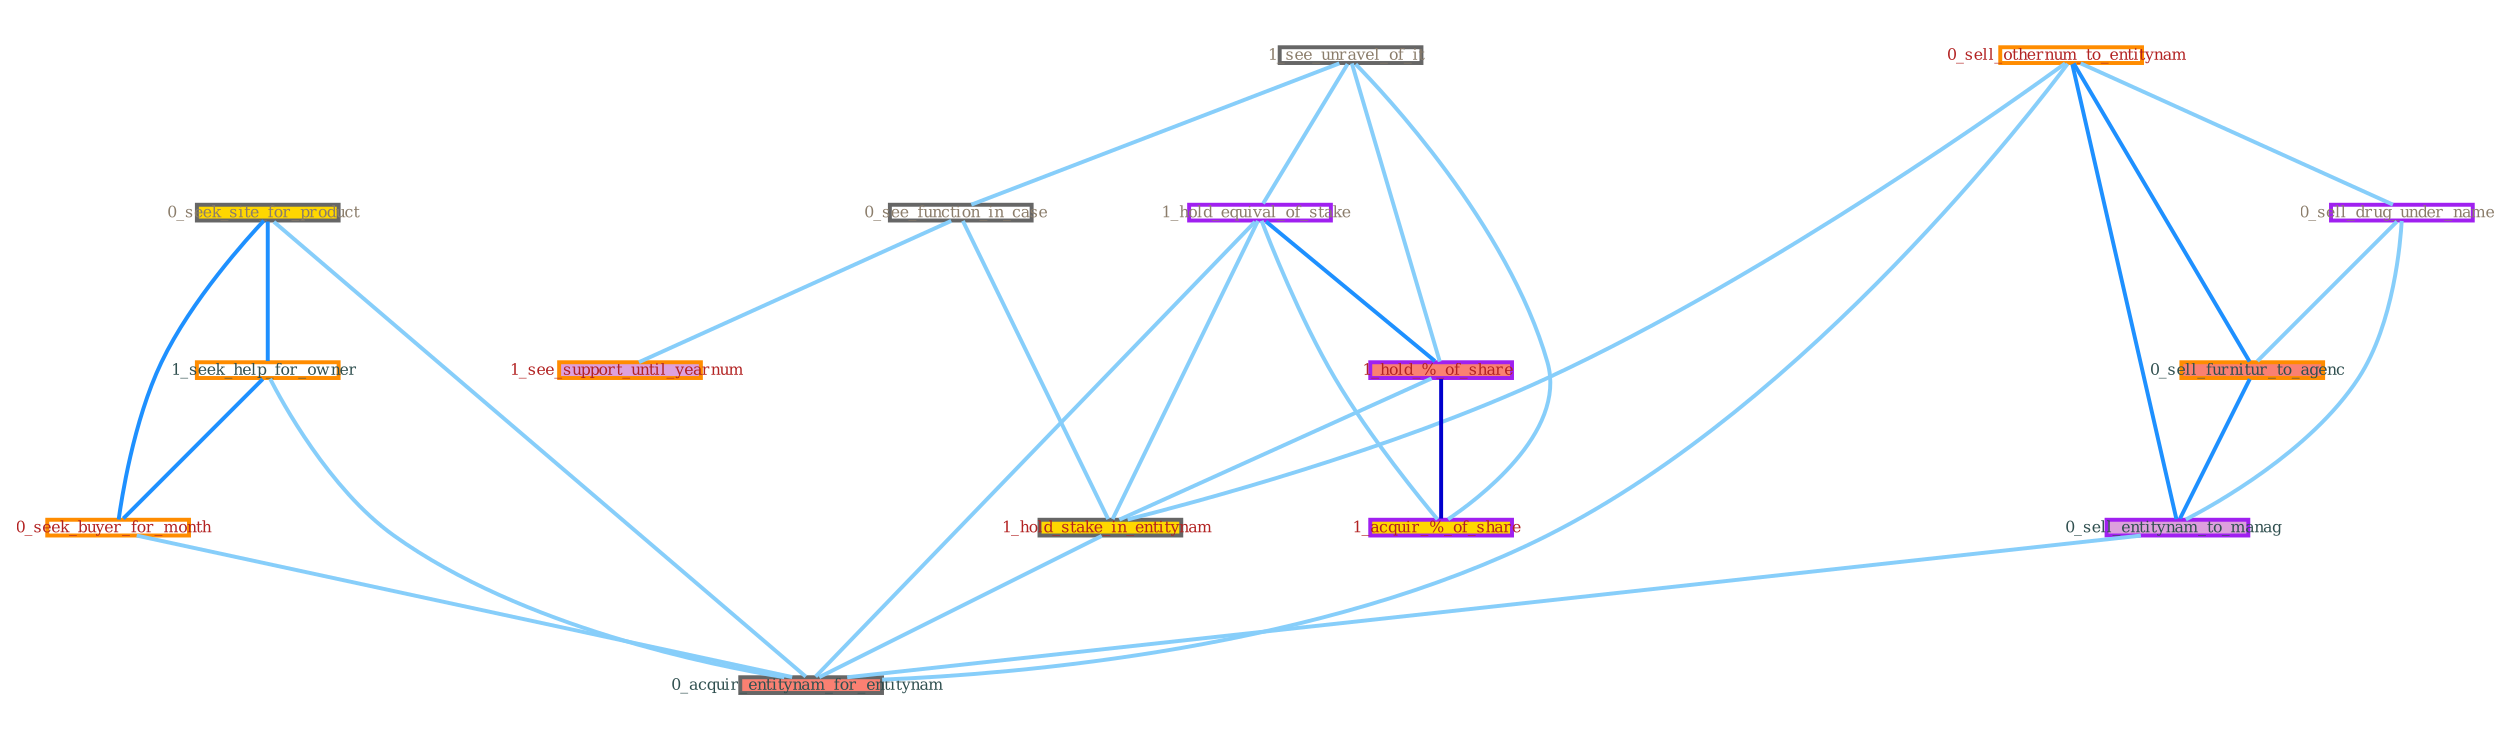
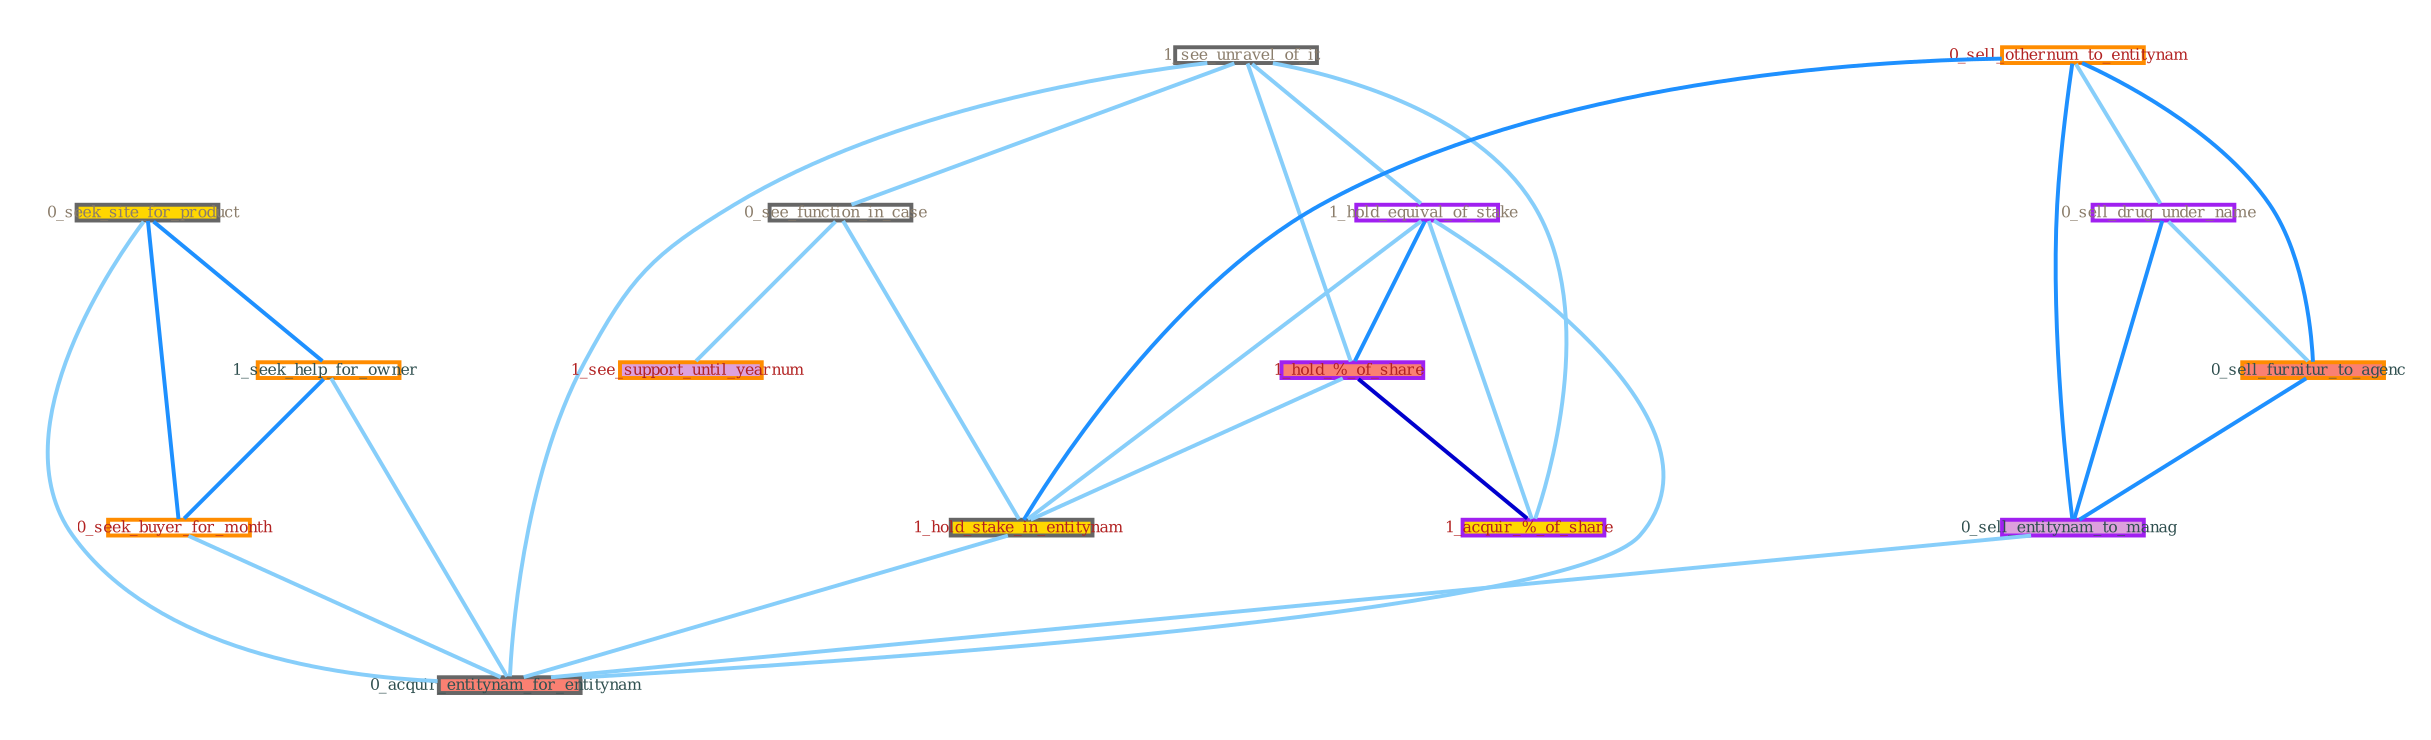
(1620, 342) -> (1442, 151)
(2340, 402) -> (2118, 370)
(1557, 530) -> (713, 218)
